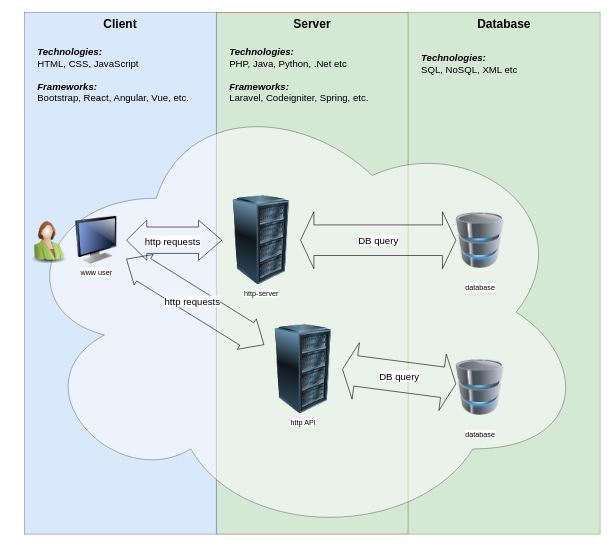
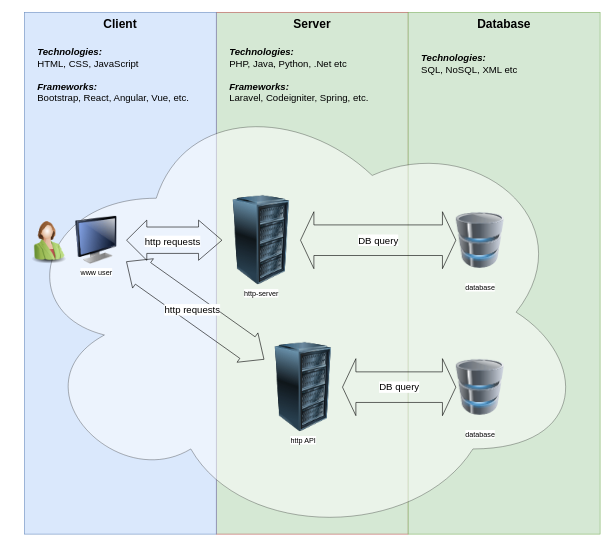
(303, 369) -> (303, 387)
